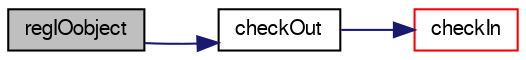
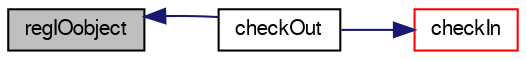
(171, 44) -> (192, 16)
